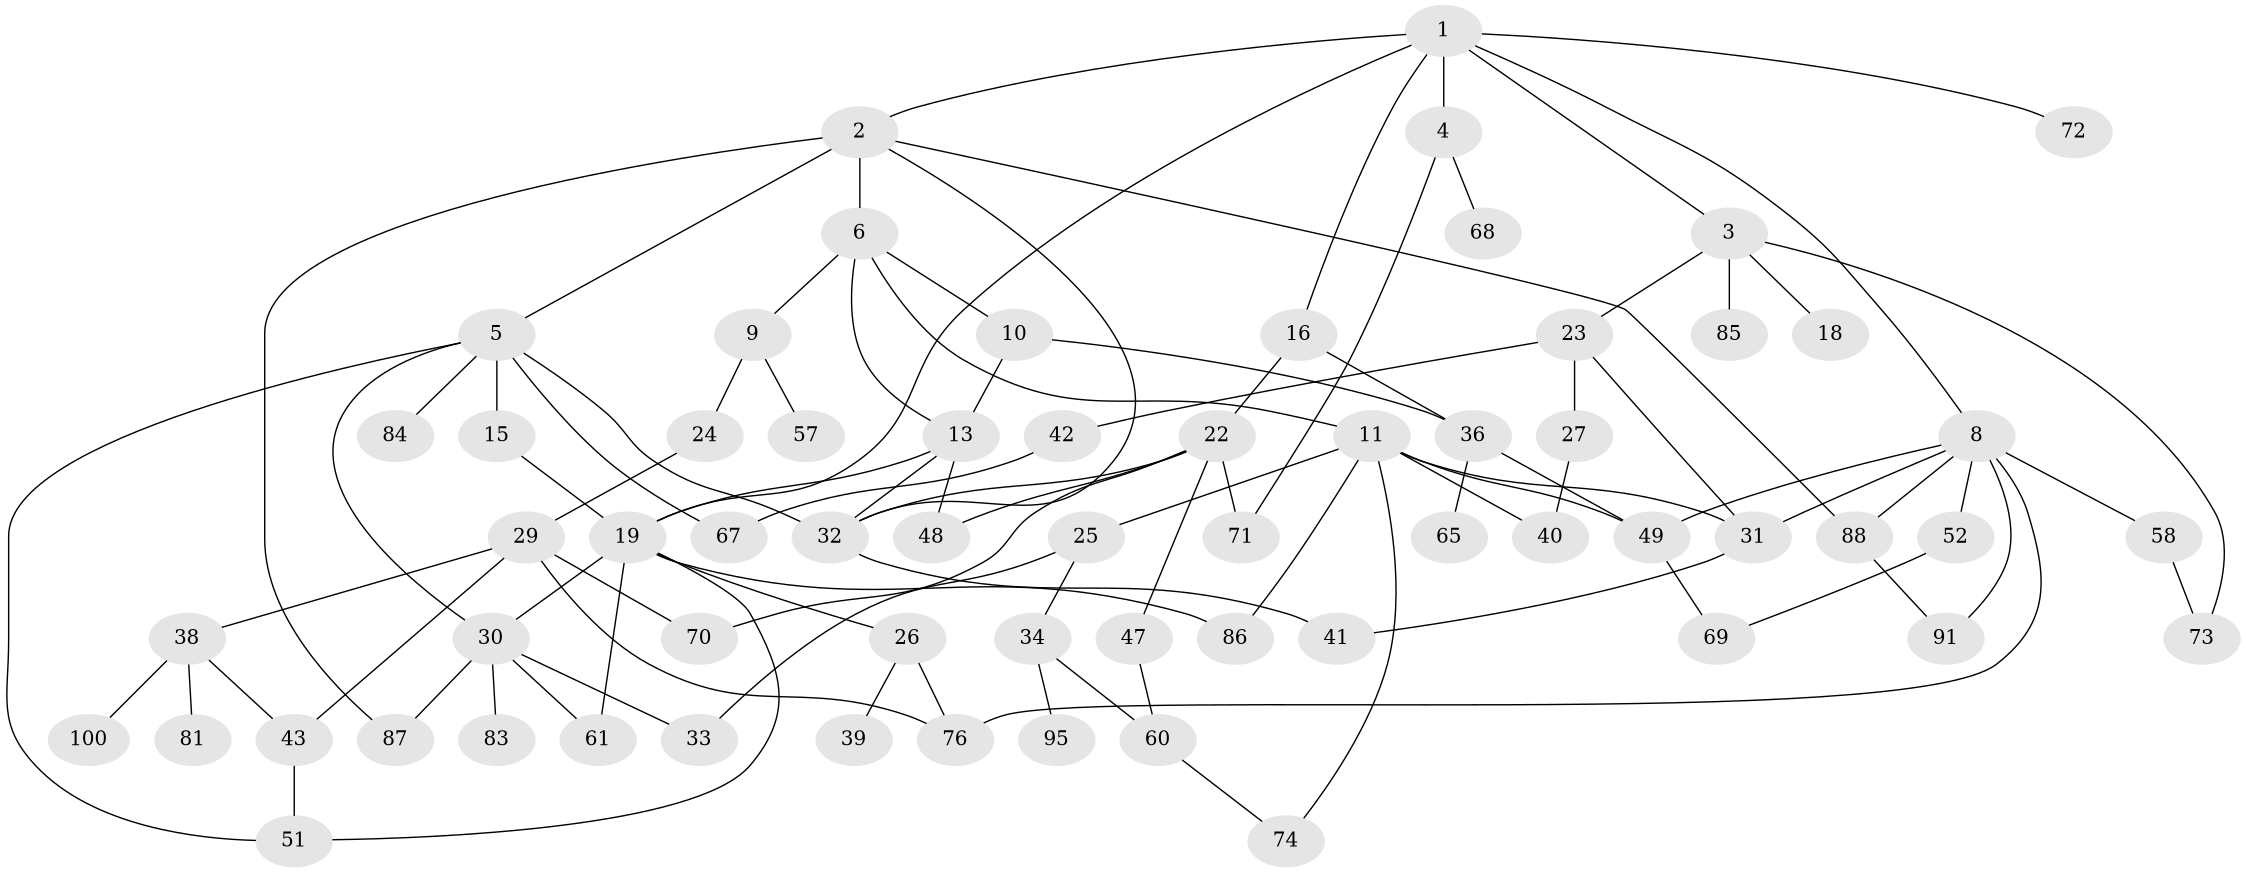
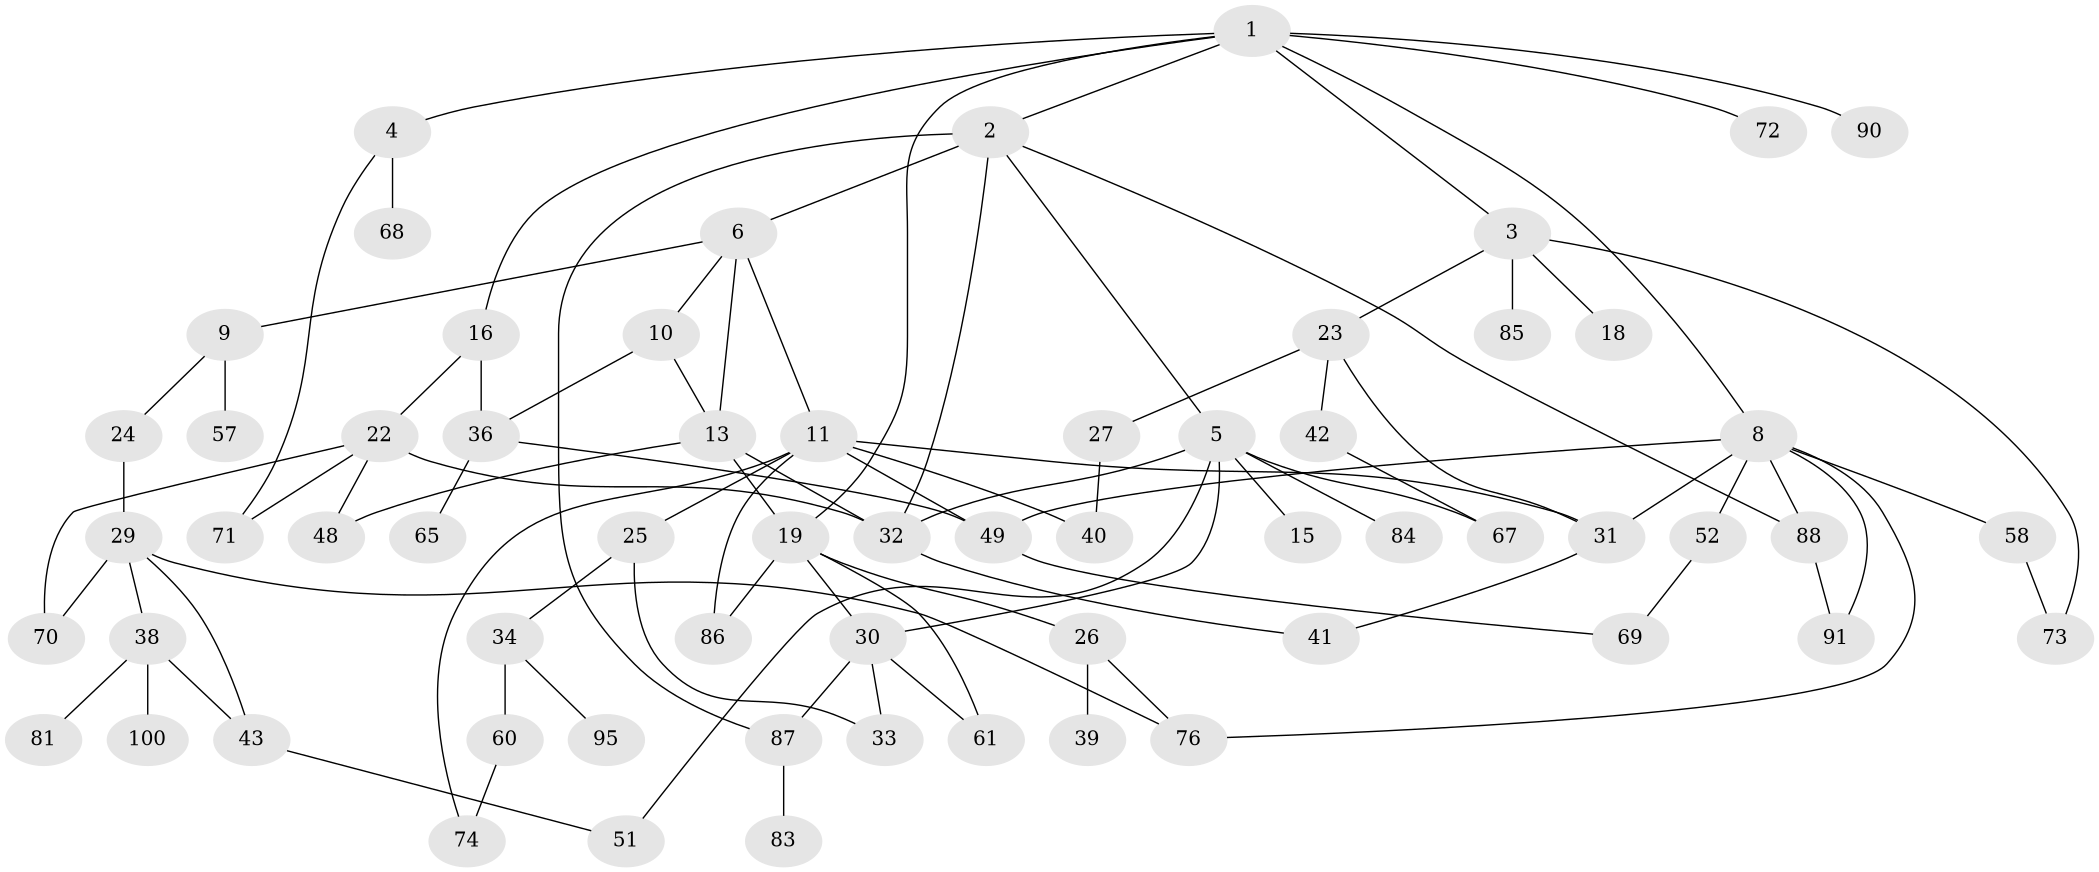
none -> (1870, 132)
(562, 487) -> none
(1134, 639) -> none
(494, 690) -> (784, 791)
(682, 801) -> none
